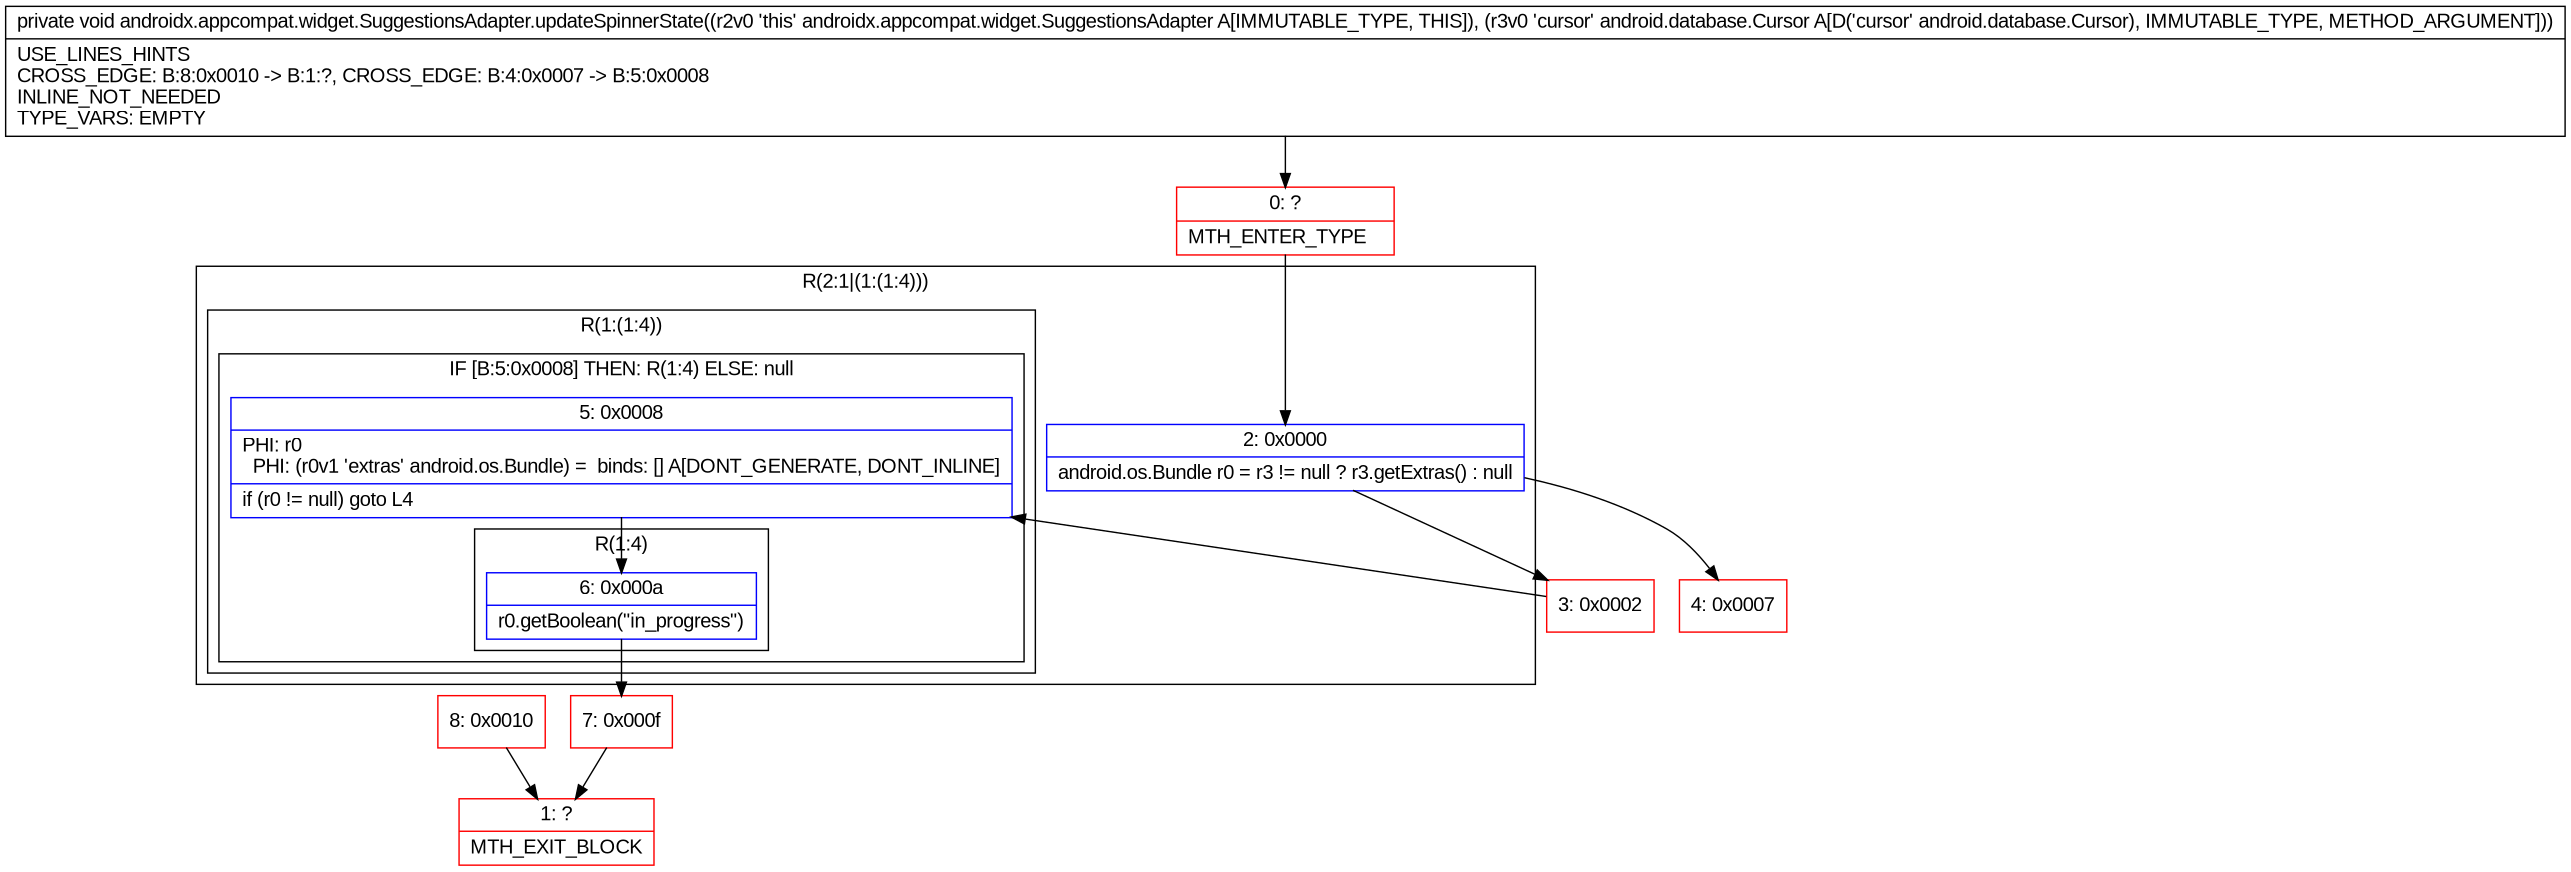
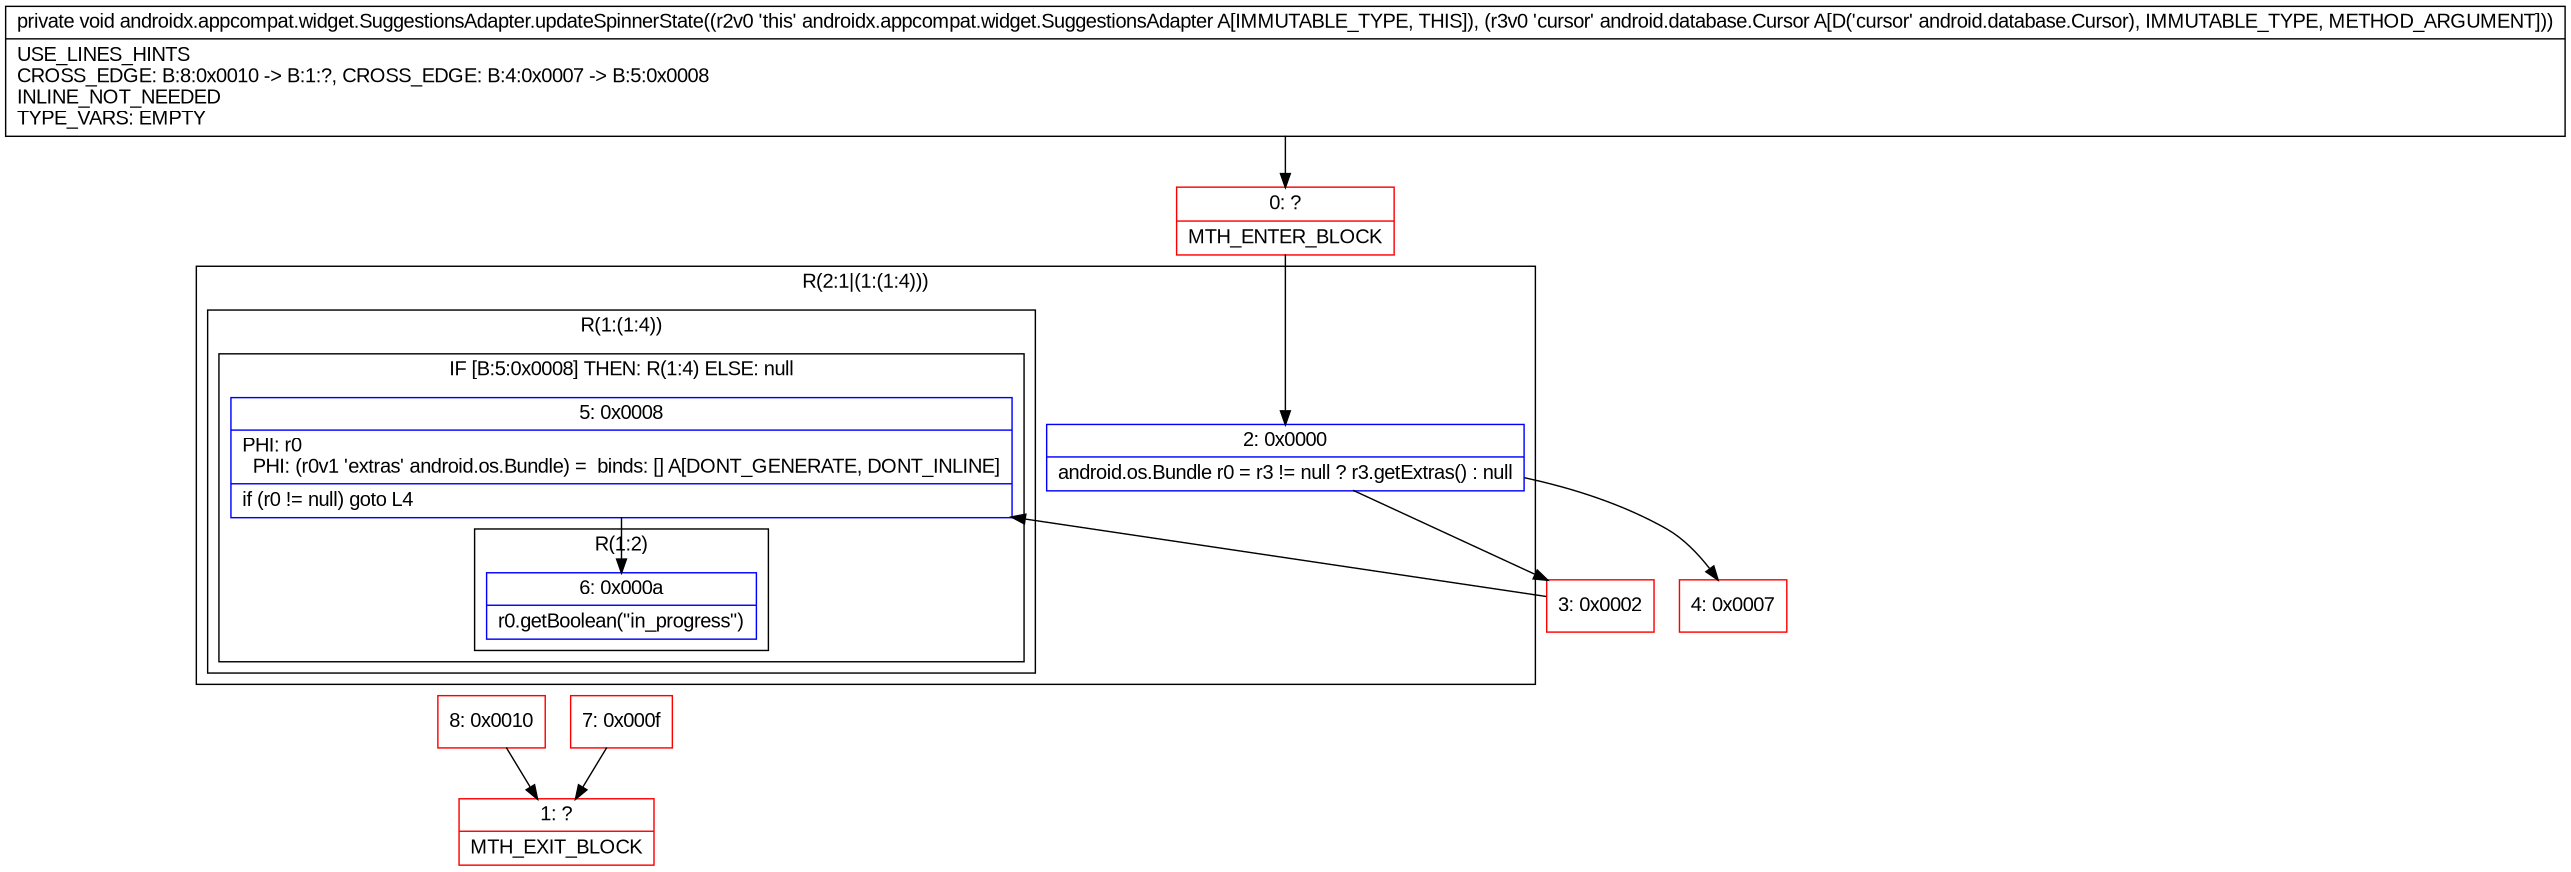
(1278, 237) -> (1285, 237)
(622, 545) -> (622, 545)
(622, 660) -> none
